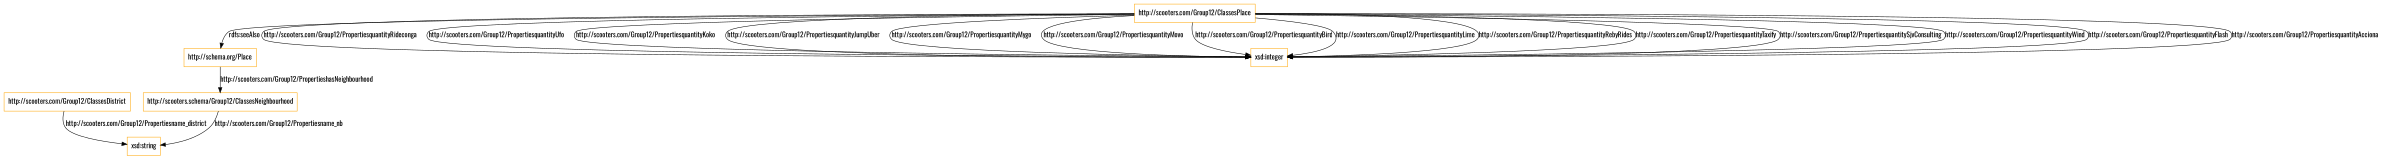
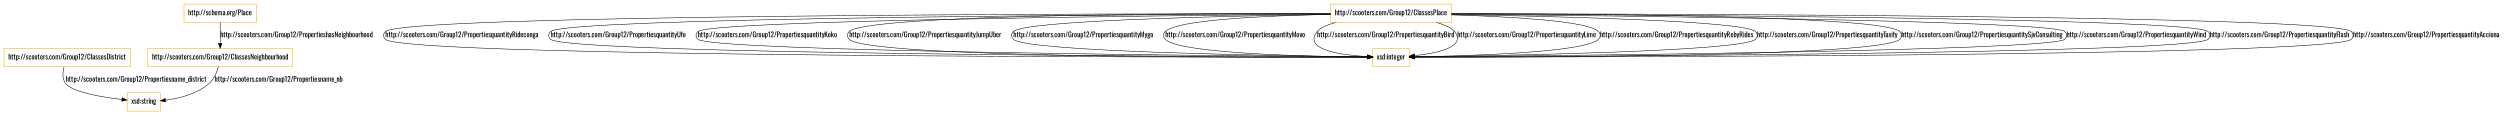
(674, 17) -> none
(220, 102) -> (220, 58)
